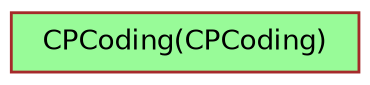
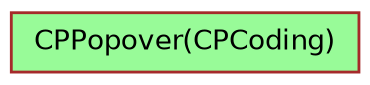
(185, 42) -> (185, 42)
